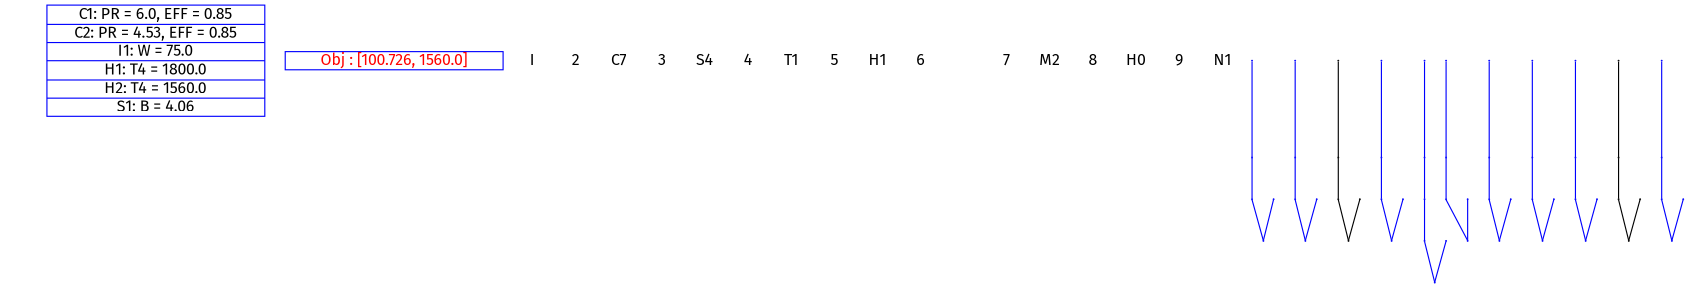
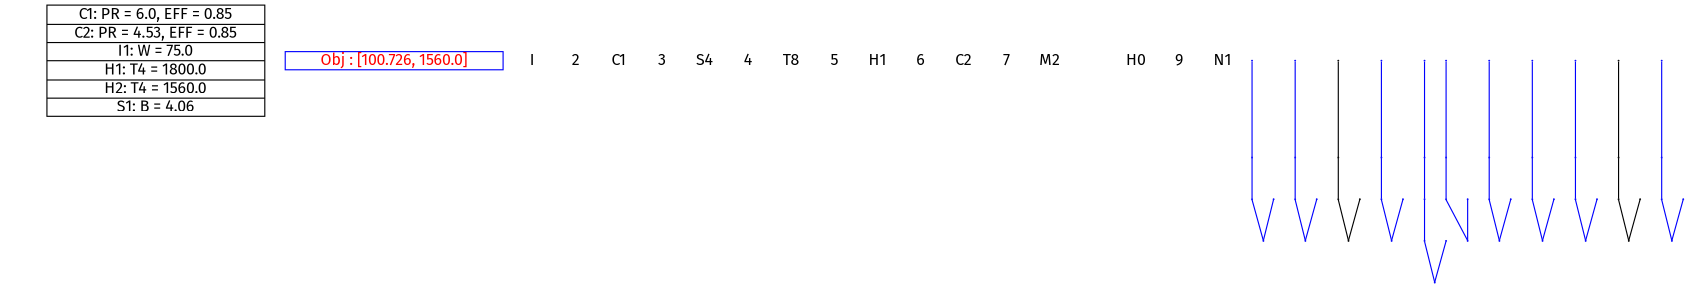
(156, 61) -> (156, 61)
(619, 61) -> (619, 61)
(791, 61) -> (791, 61)
none -> (964, 61)
(1093, 61) -> none
